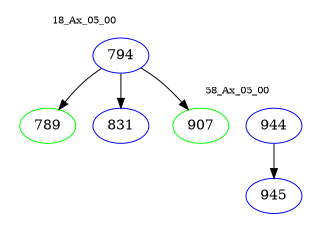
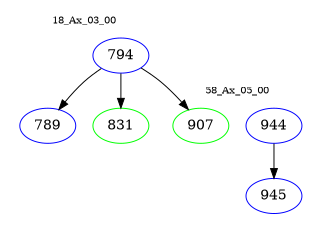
(84, 21) -> (84, 21)
(48, 126) -> (48, 126)
(121, 126) -> (121, 126)
